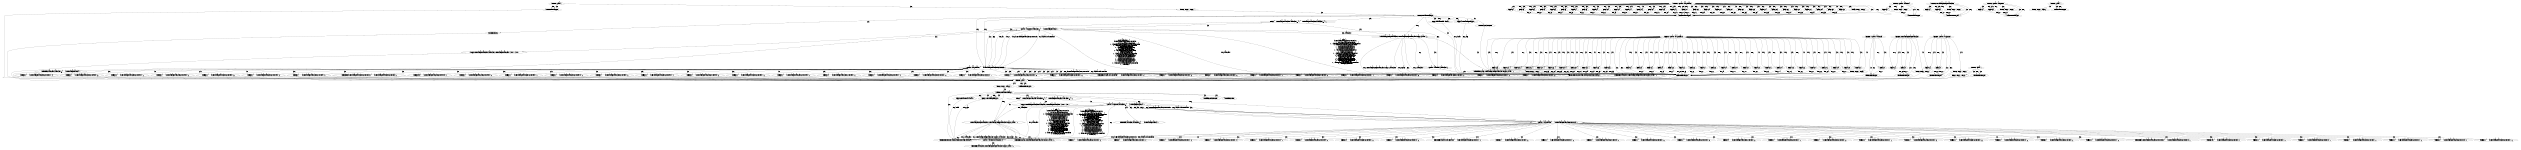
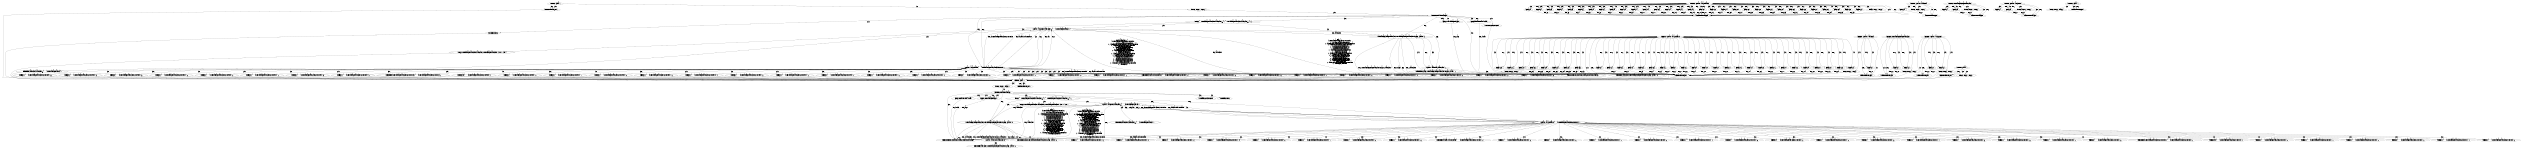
(1596, 68) -> none
